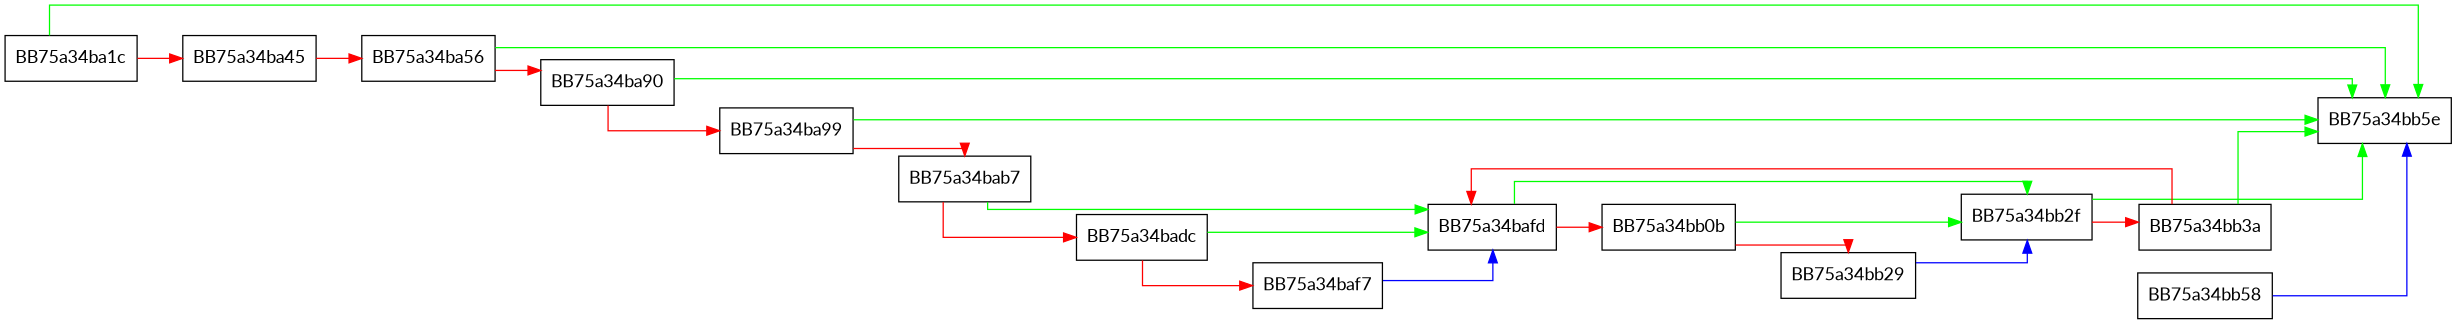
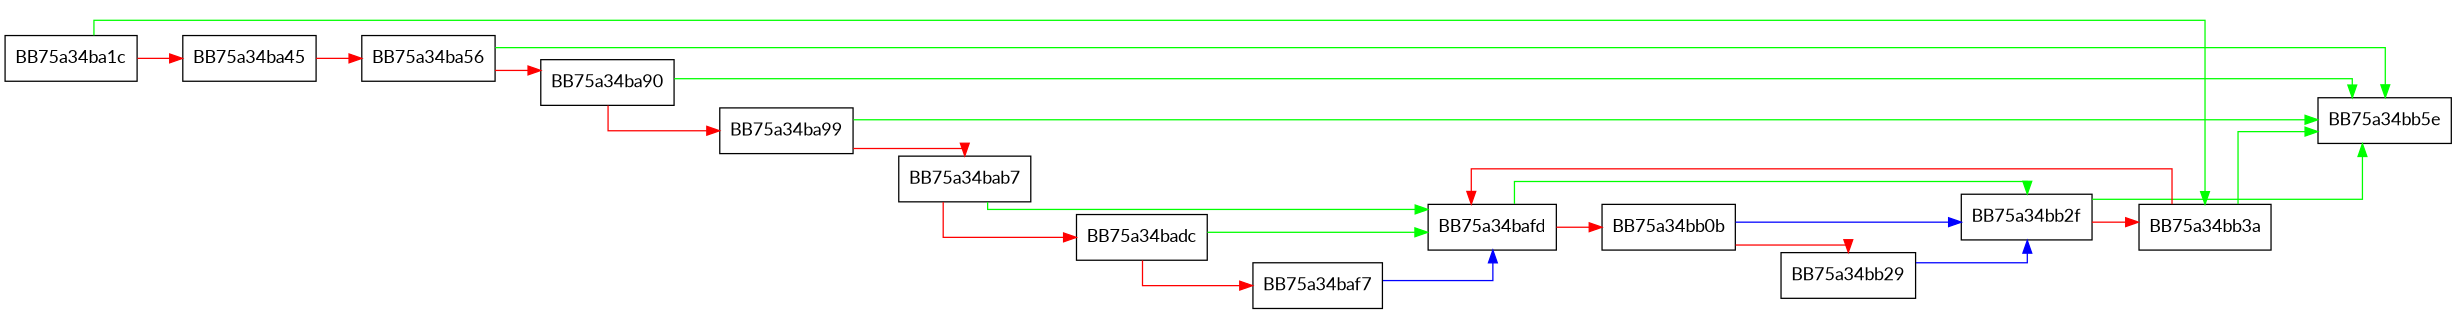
(1258, 5) -> (1228, 20)
(1842, 222) -> (1842, 222)
(2205, 296) -> none
